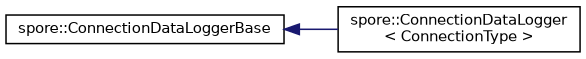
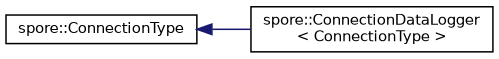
(145, 29) -> (101, 29)
